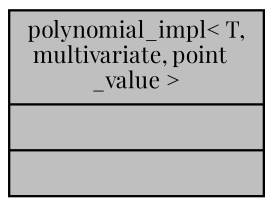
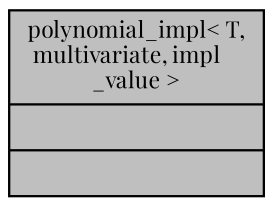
(128, 56) -> (125, 56)
